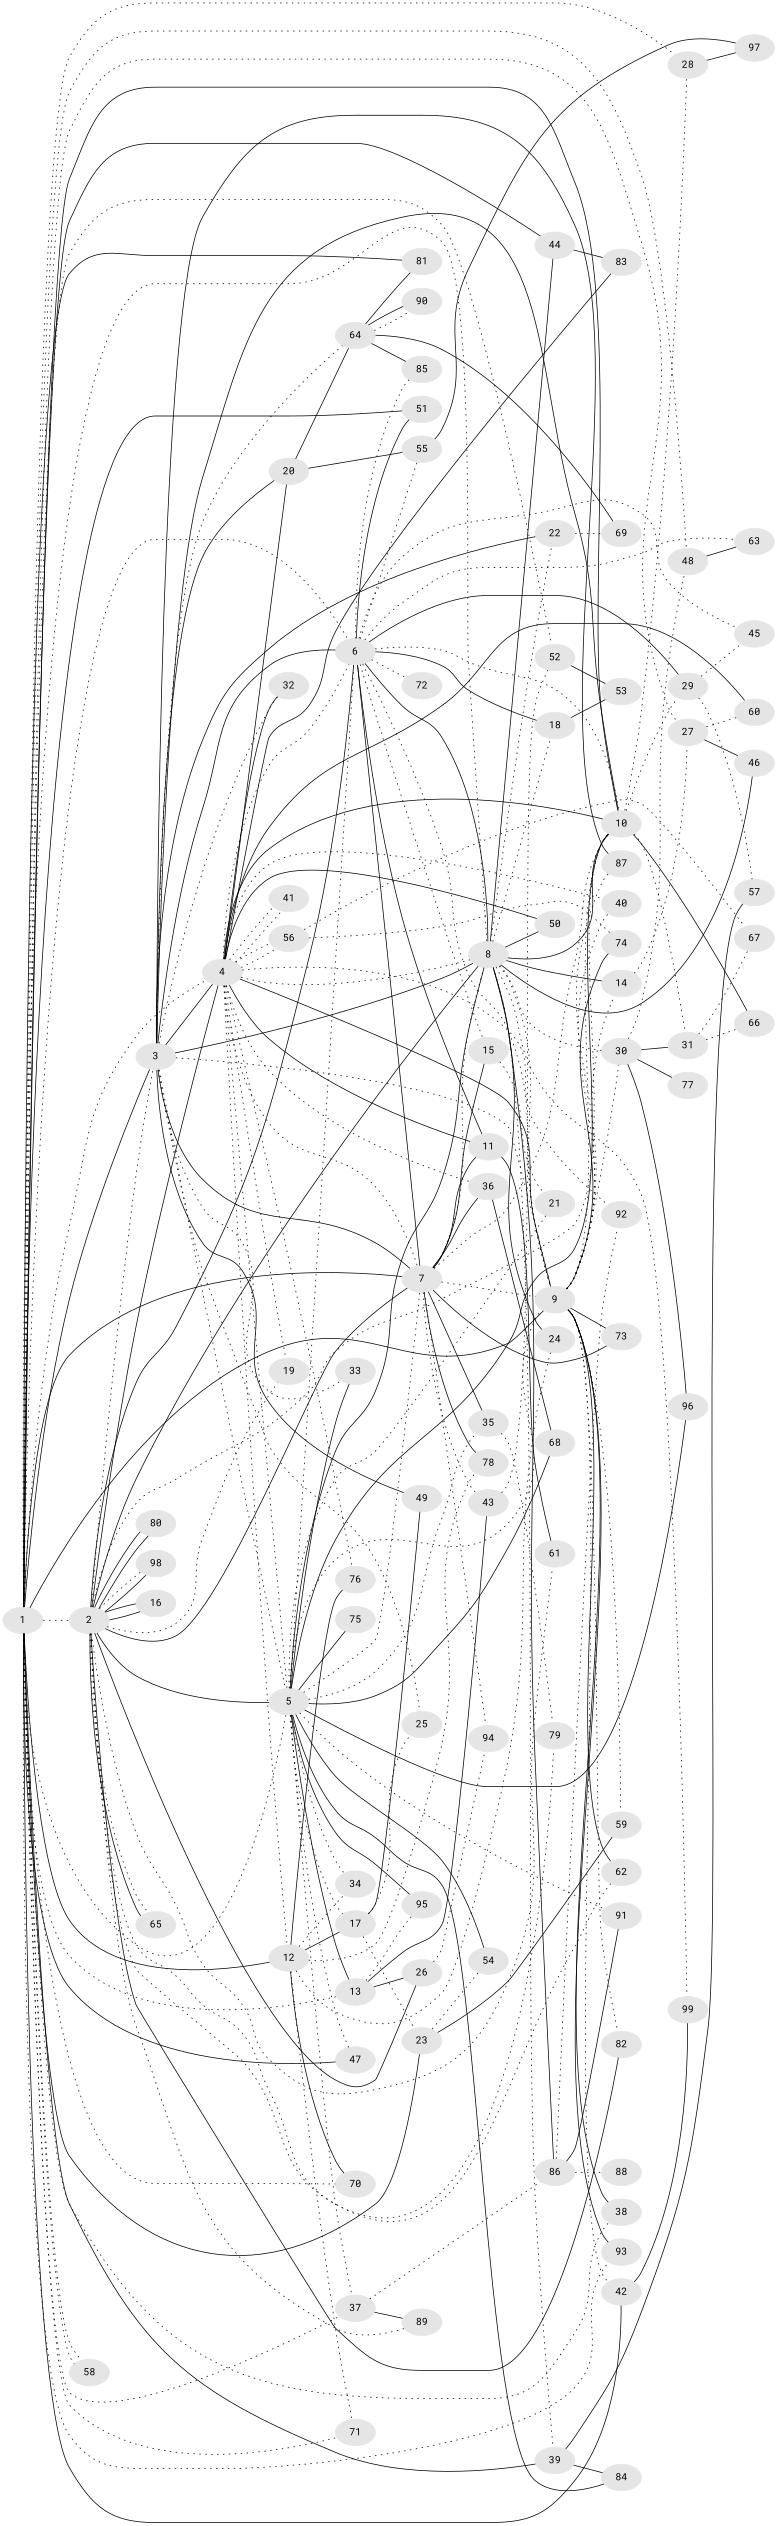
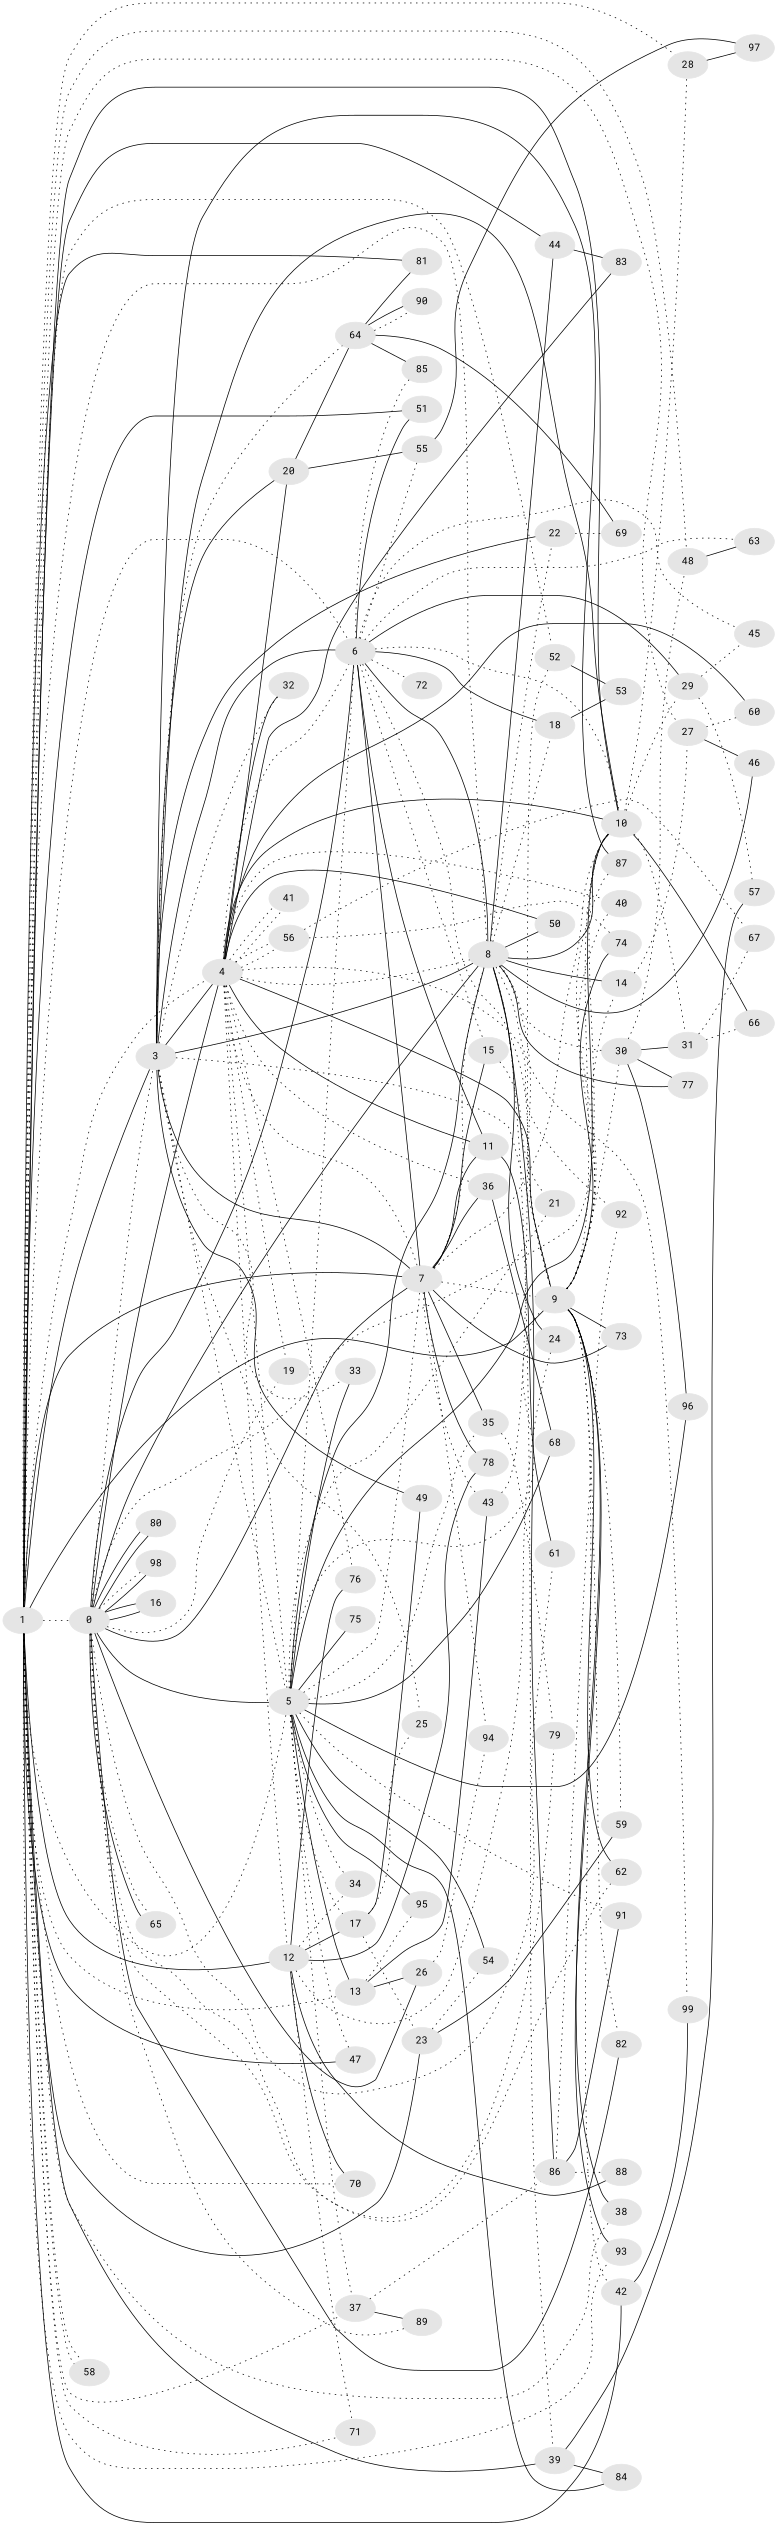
none -> (550, 1061)
(89, 1620) -> (89, 1620)
(441, 1746) -> (441, 1746)
none -> (396, 2138)
